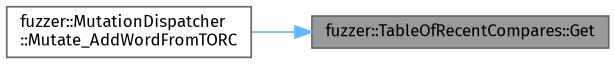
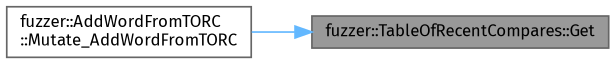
(129, 32) -> (129, 32)
